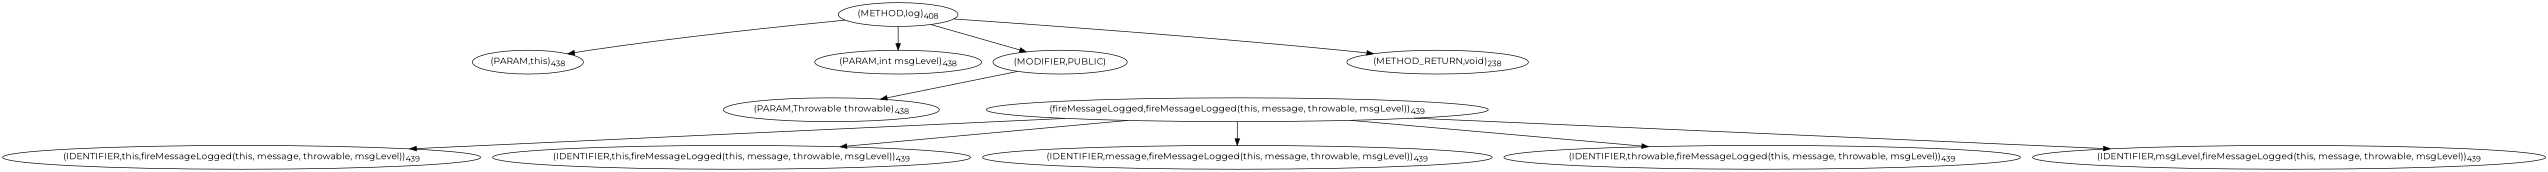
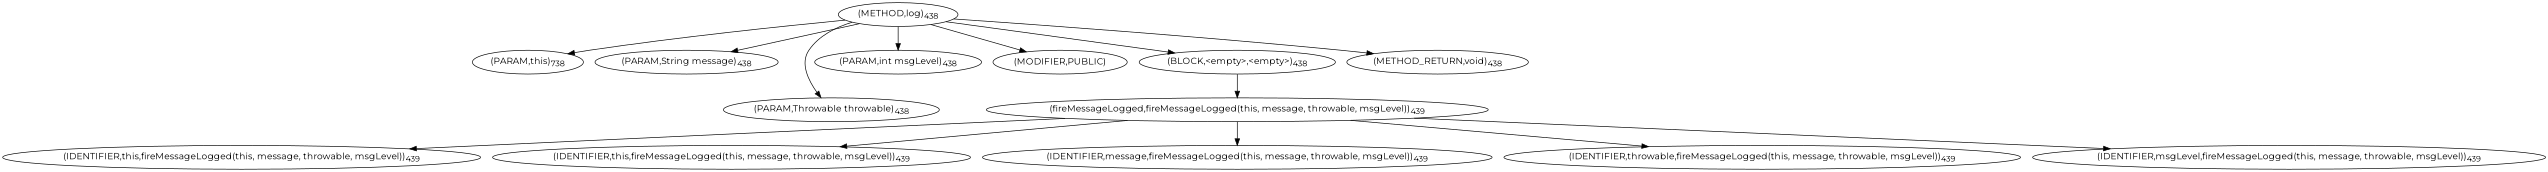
(931, 14) -> (931, 14)
(558, 61) -> (558, 61)
(1495, 61) -> (1495, 61)
none -> (687, 62)
none -> (1237, 62)
(952, 85) -> (811, 48)
